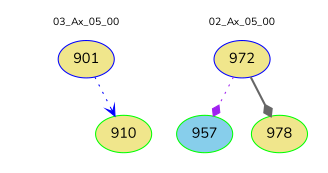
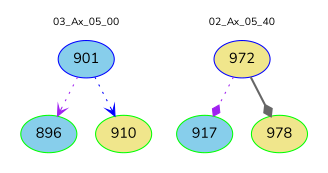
(242, 22) -> (242, 22)
(86, 59) -> (86, 59)
none -> (49, 134)
(205, 134) -> (205, 134)
